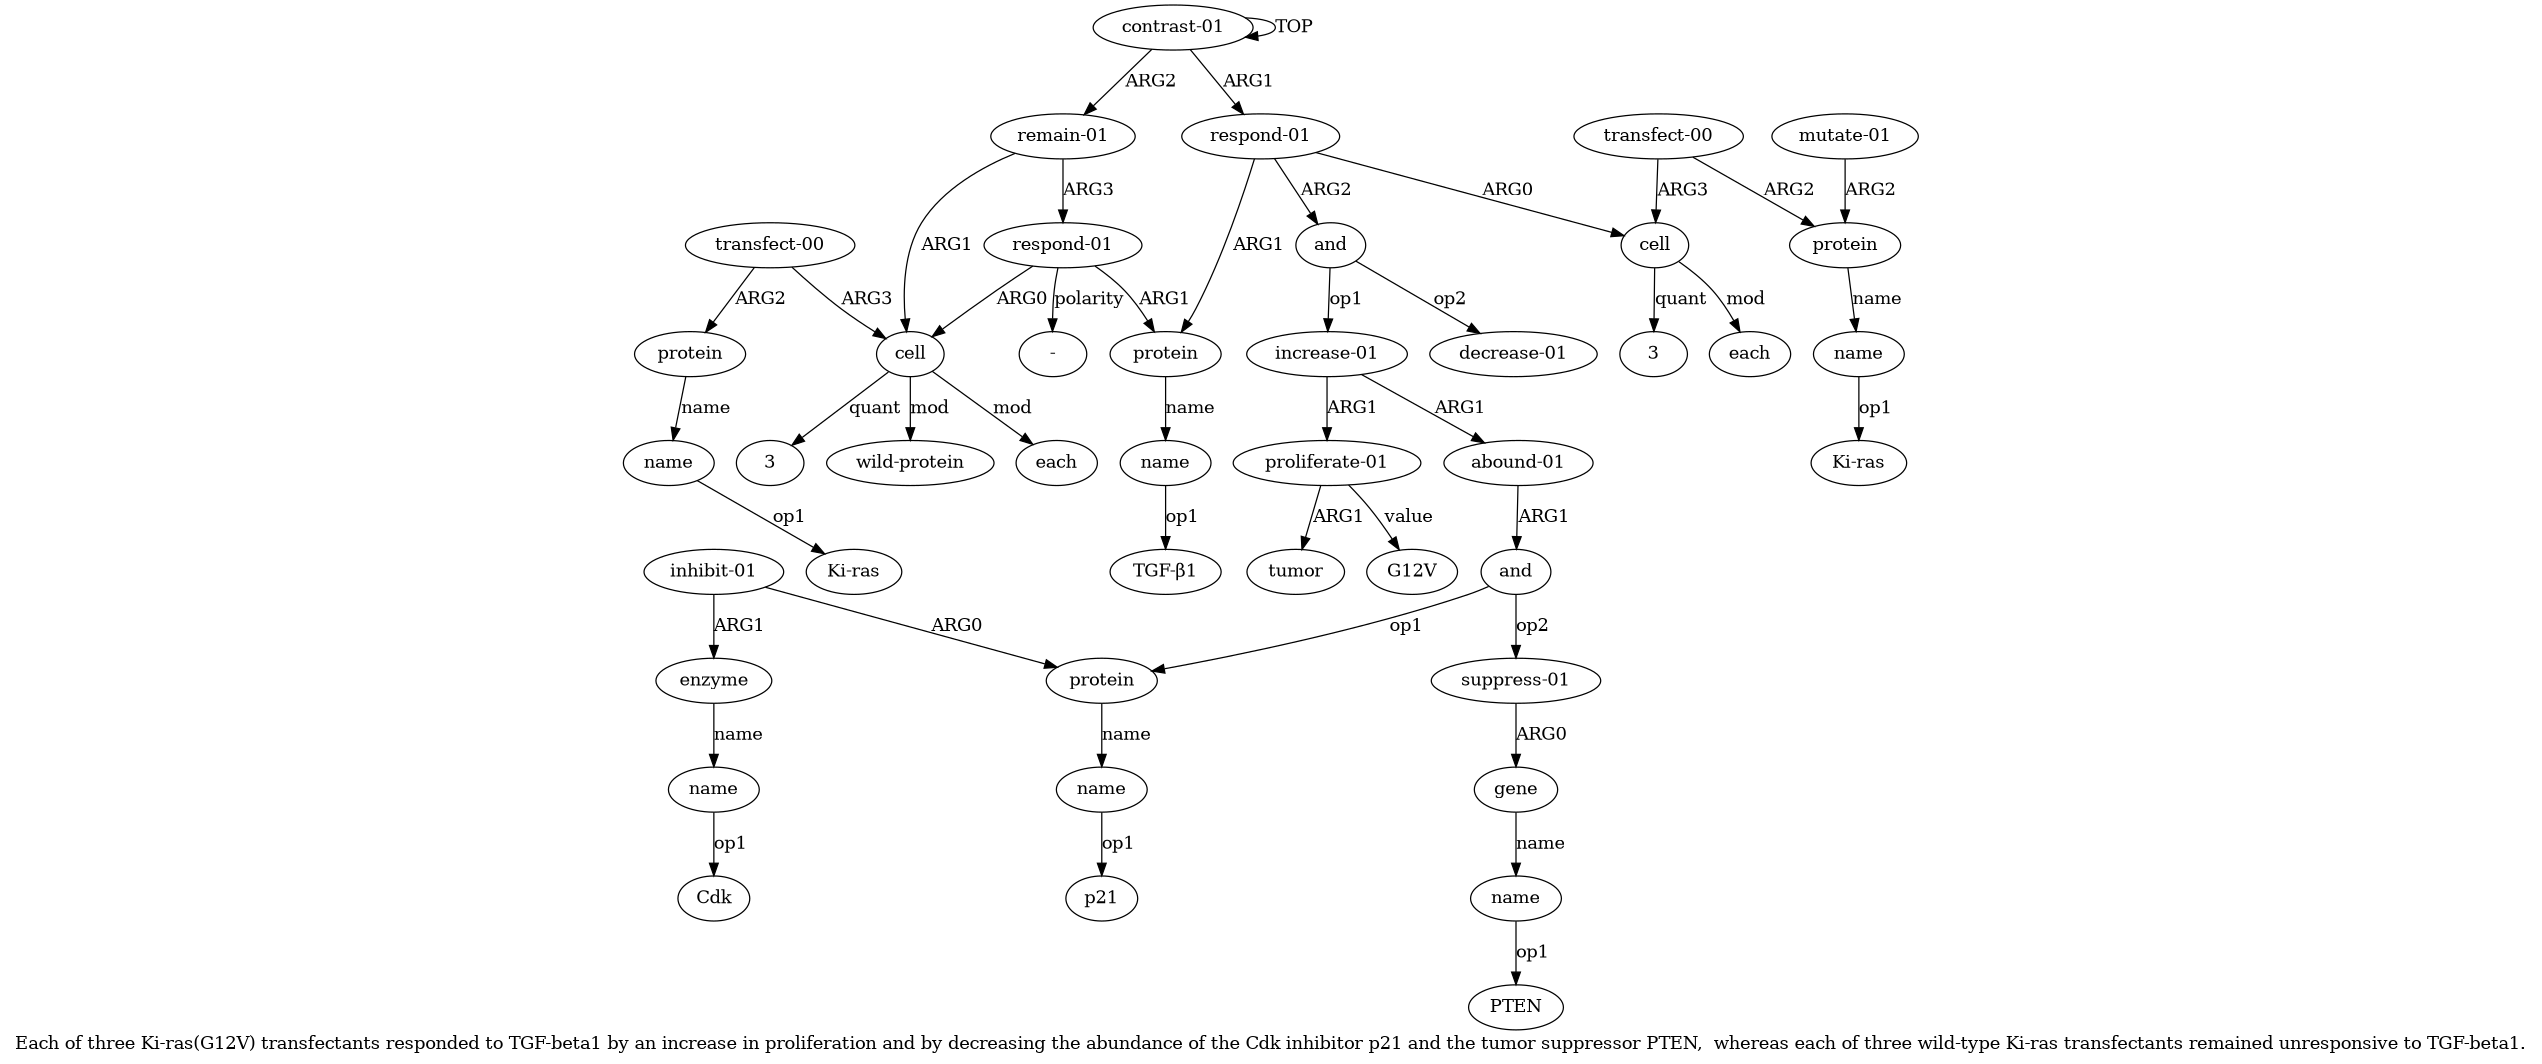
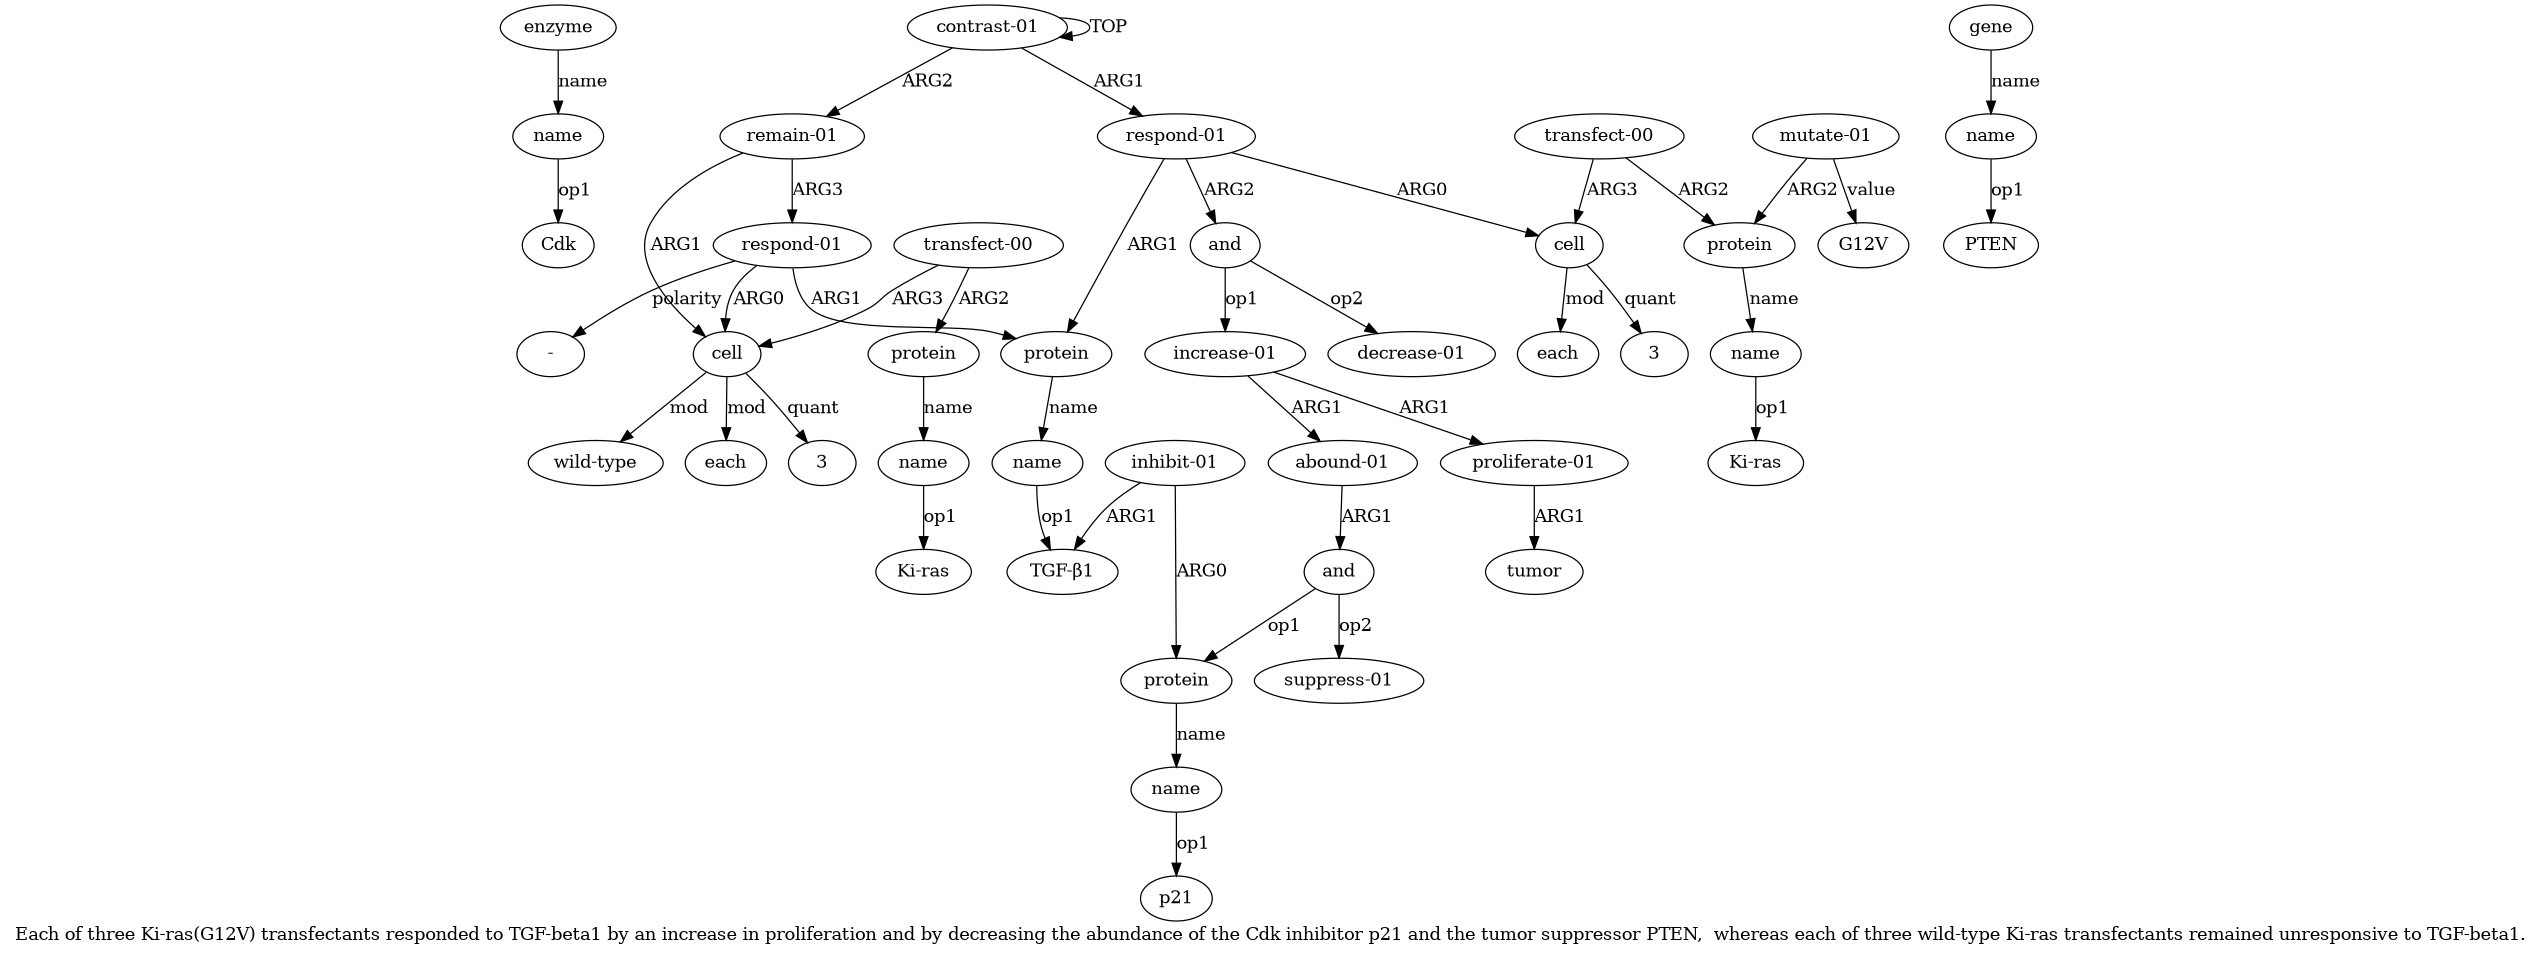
(910, 463) -> (596, 463)
(1372, 511) -> (1843, 185)
(714, 620) -> (1107, 507)
(1516, 729) -> none
